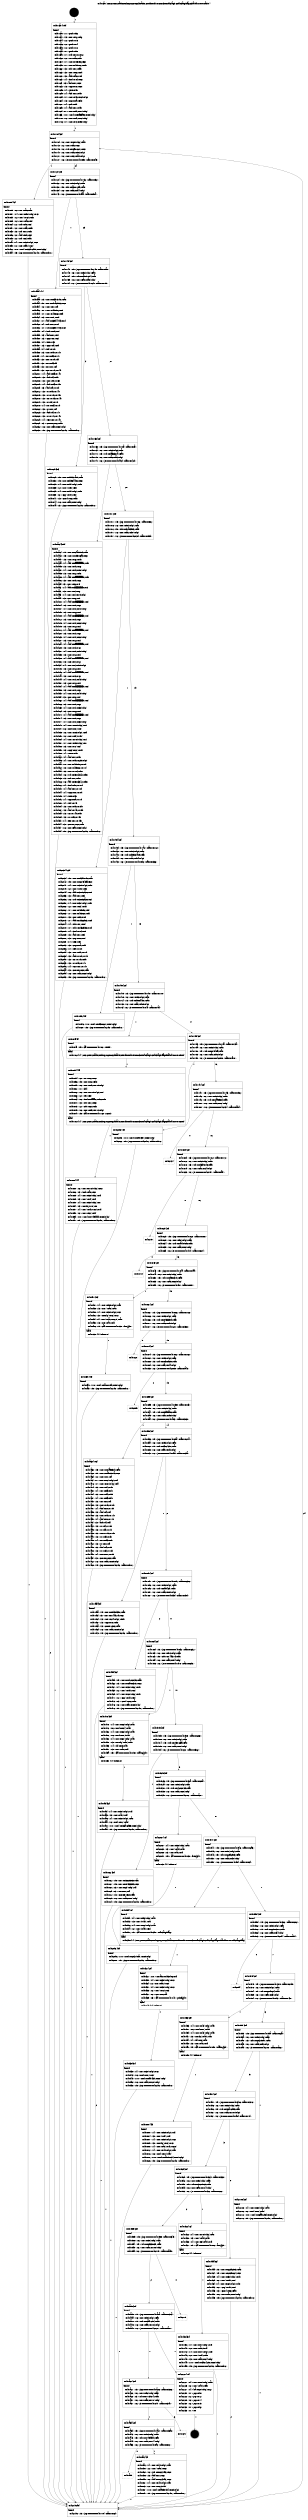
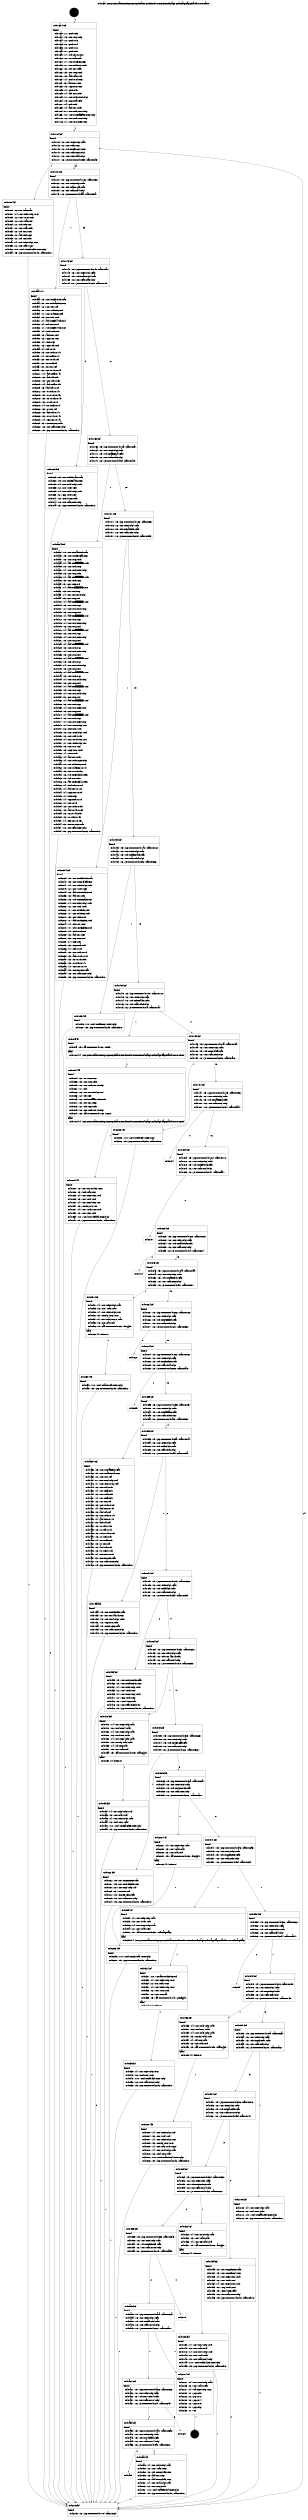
(192, 1200) -> none
